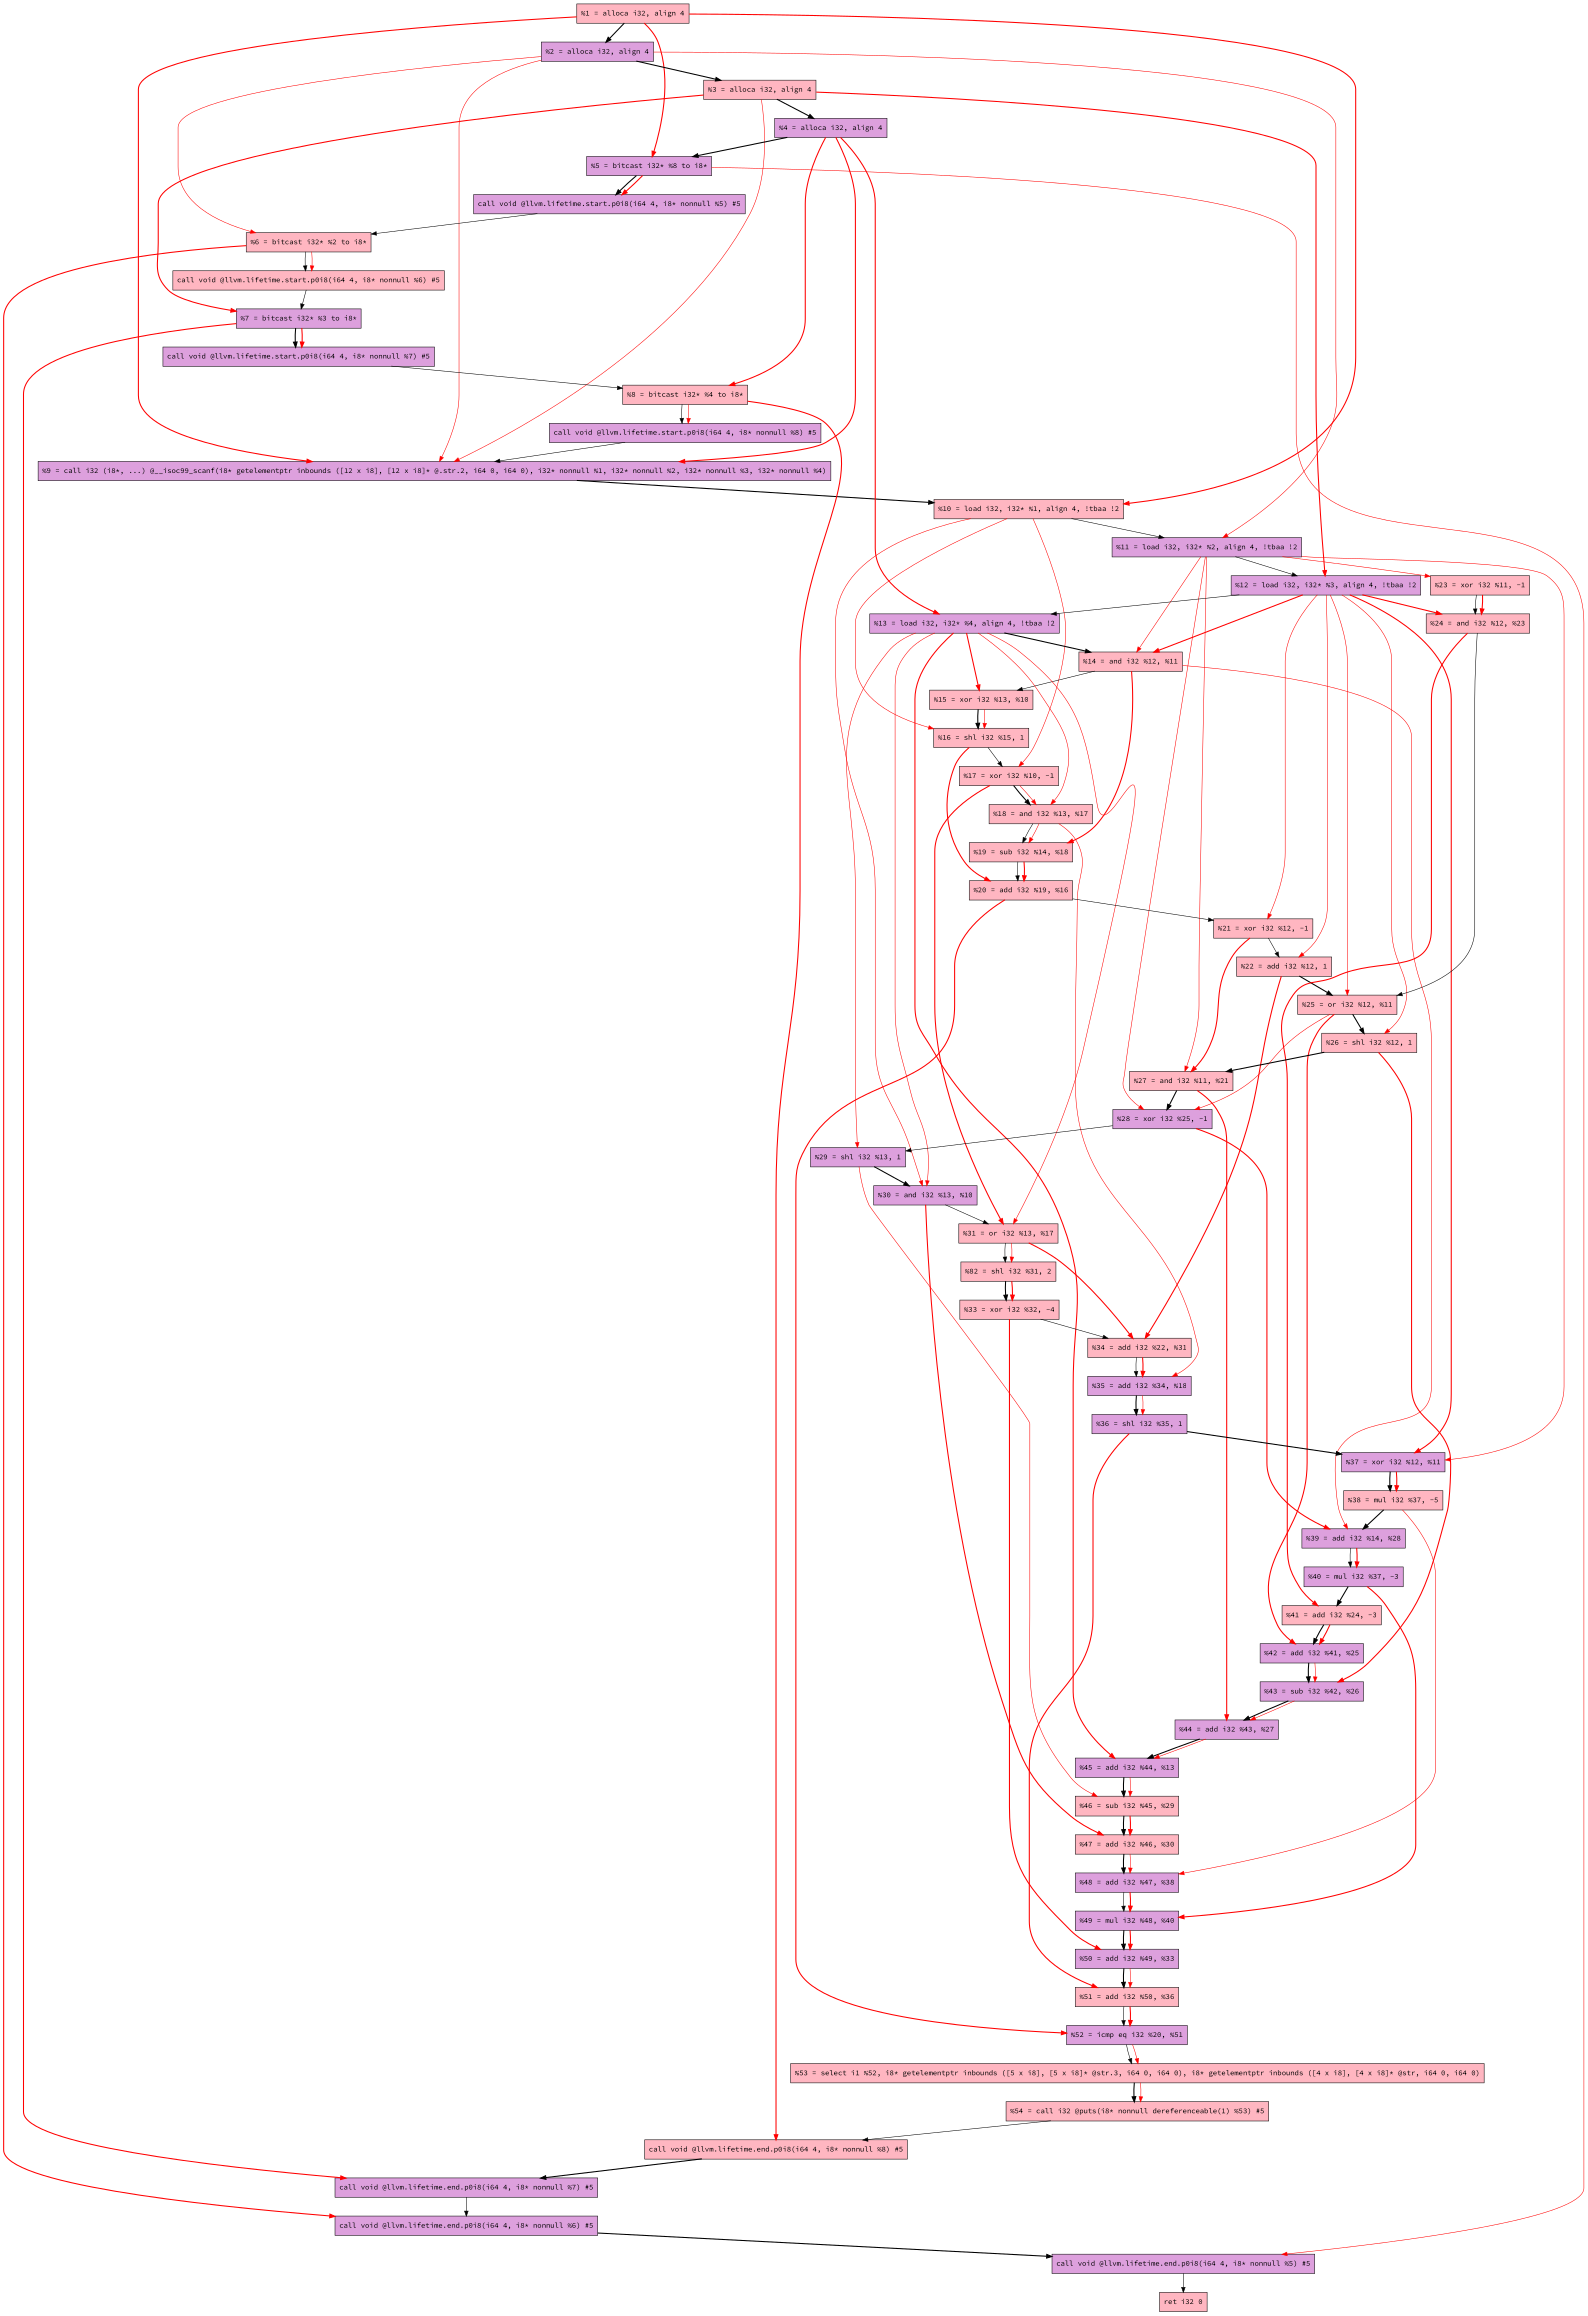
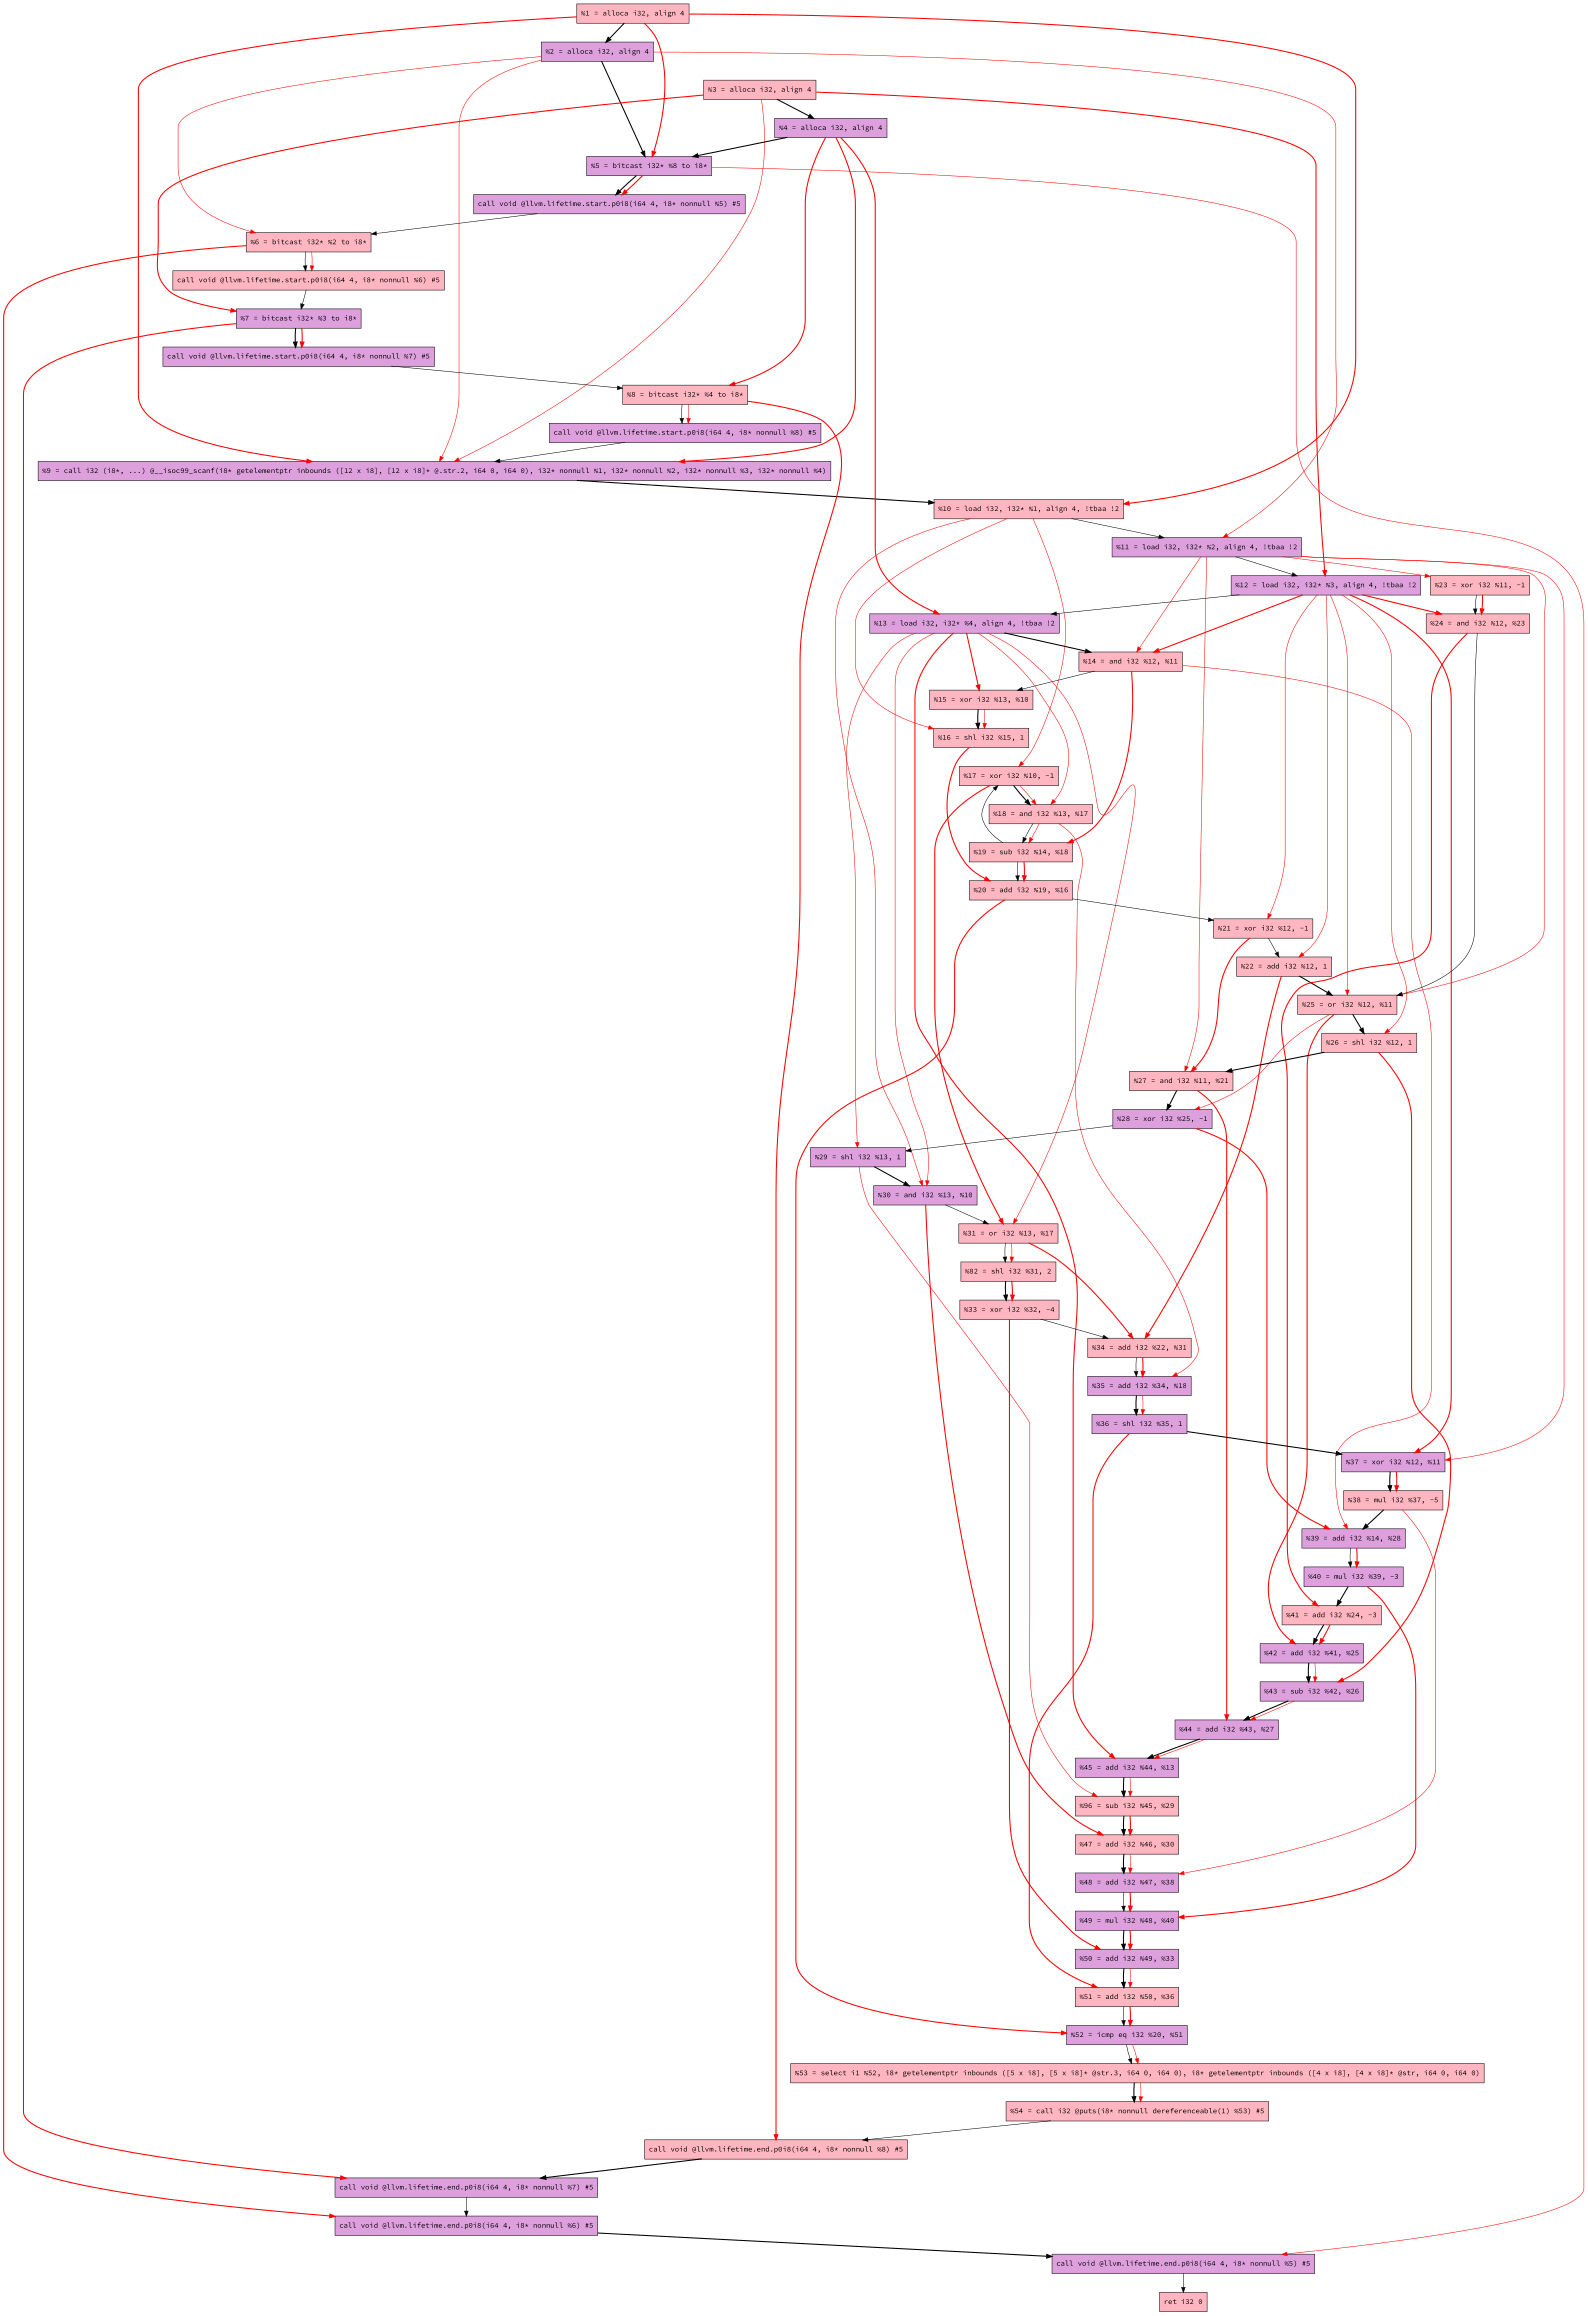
(676, 70) -> (622, 106)
(994, 755) -> (982, 818)
(1161, 834) -> (1544, 715)
(1354, 1577) -> (1354, 1577)
(1127, 1806) -> (1127, 1806)
